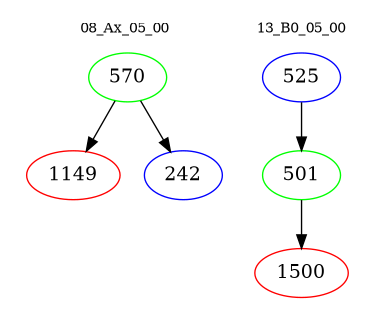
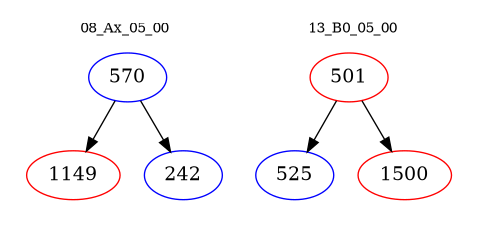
(128, 77) -> (128, 77)
(302, 120) -> (325, 120)
(302, 175) -> (349, 77)
